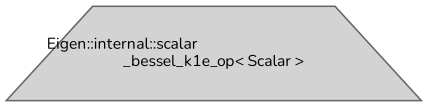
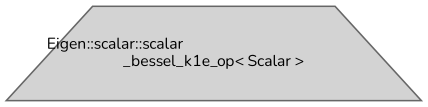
(214, 53) -> (214, 53)
